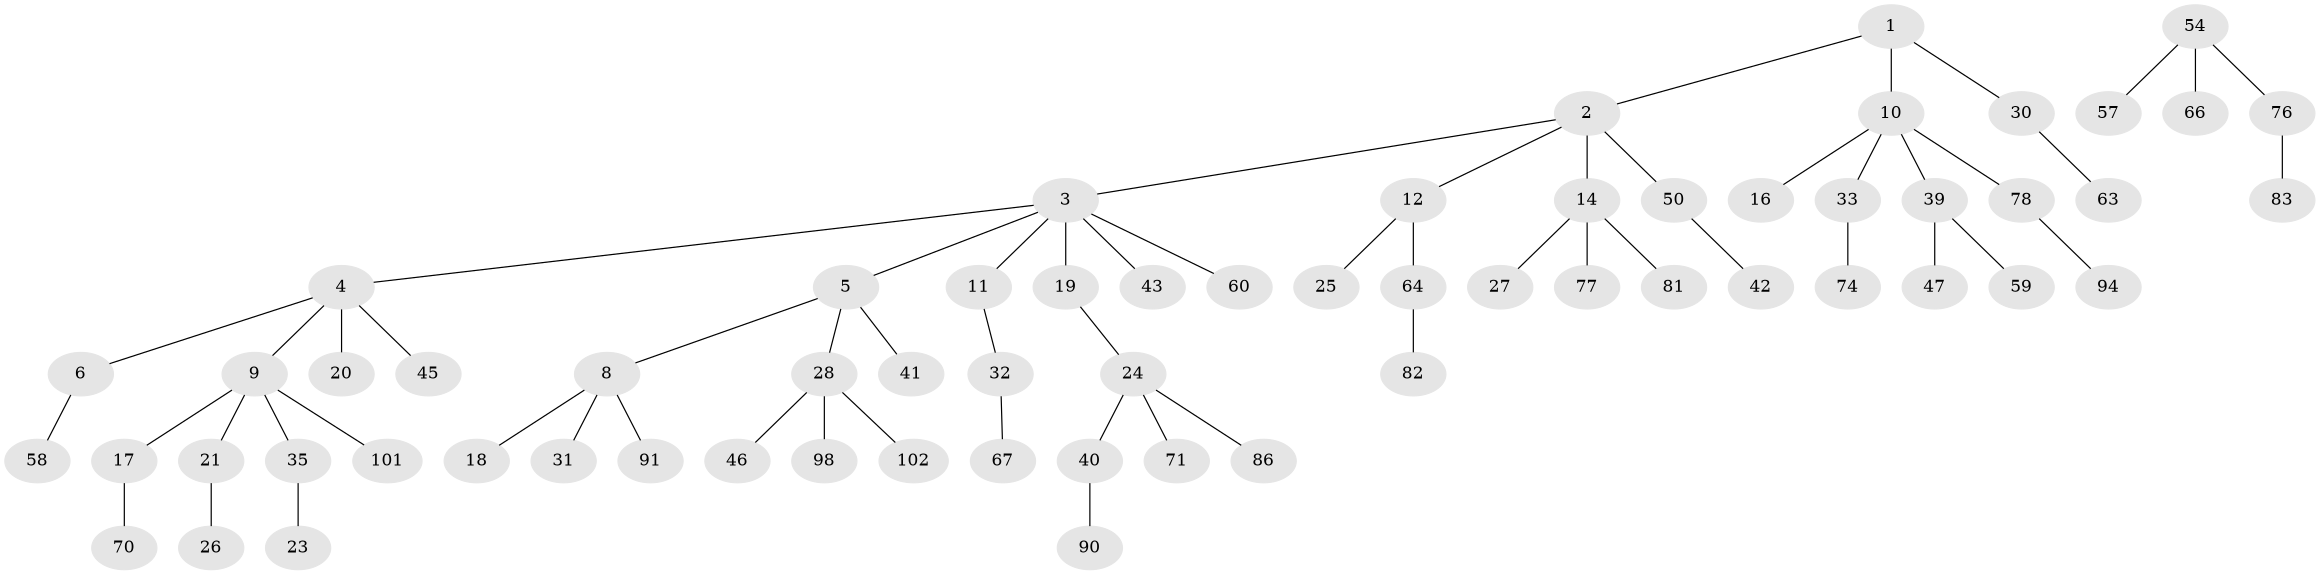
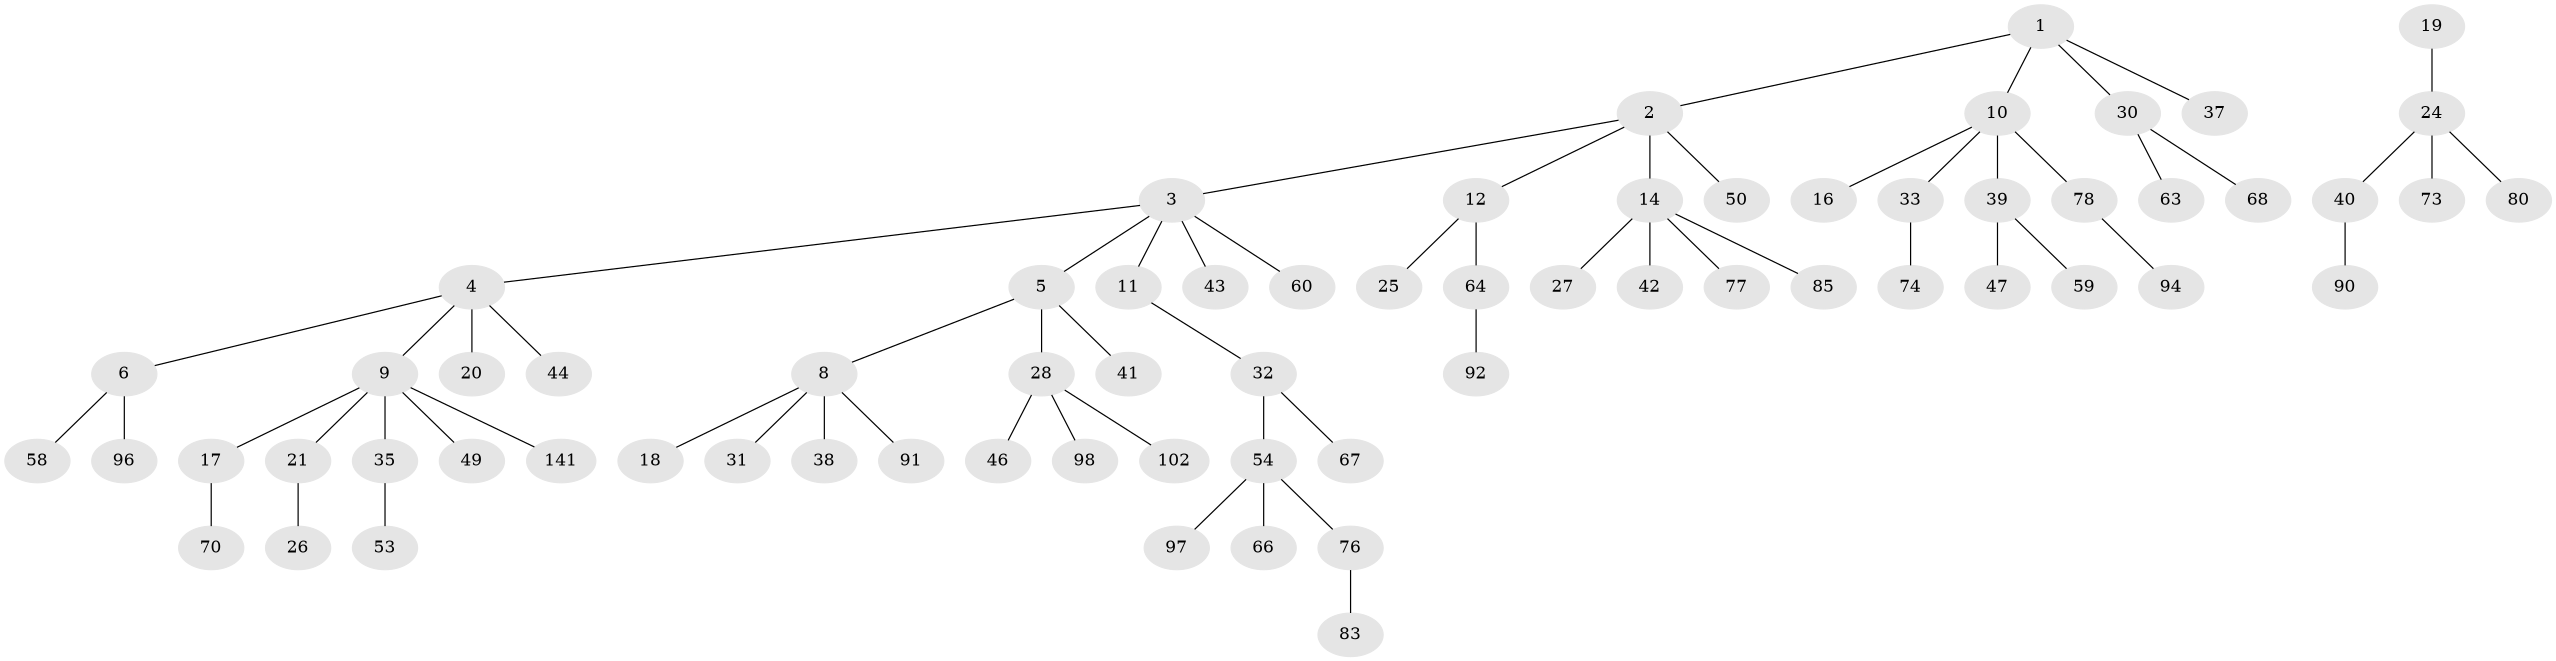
(2109, 113) -> (1177, 548)
none -> (2215, 113)
none -> (2258, 200)
(1066, 244) -> none
(1717, 244) -> (1650, 244)
(1674, 287) -> (1824, 287)
(428, 374) -> (559, 374)
(1413, 374) -> (1476, 374)
none -> (1264, 418)
none -> (124, 461)
(387, 461) -> (561, 461)
none -> (472, 461)
none -> (824, 461)
(1177, 461) -> (2432, 200)
(1264, 461) -> (2519, 200)
(298, 548) -> (385, 548)
